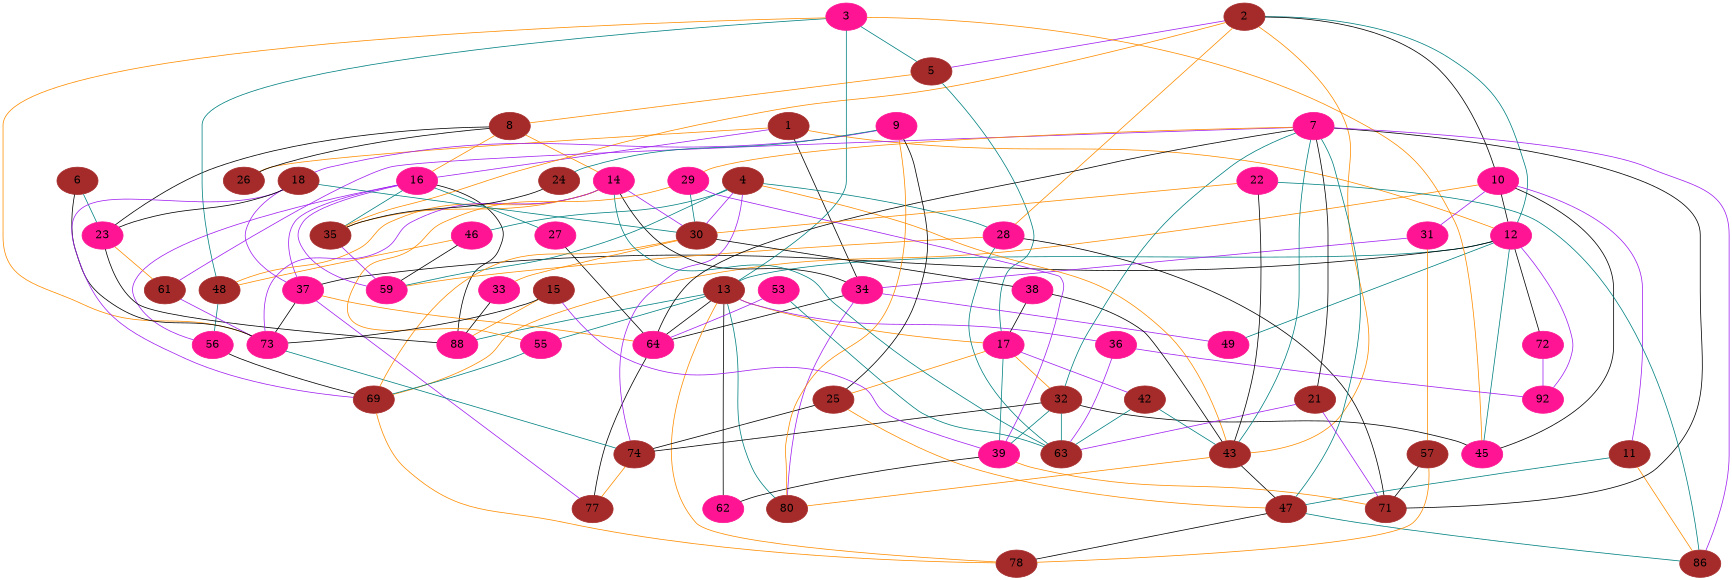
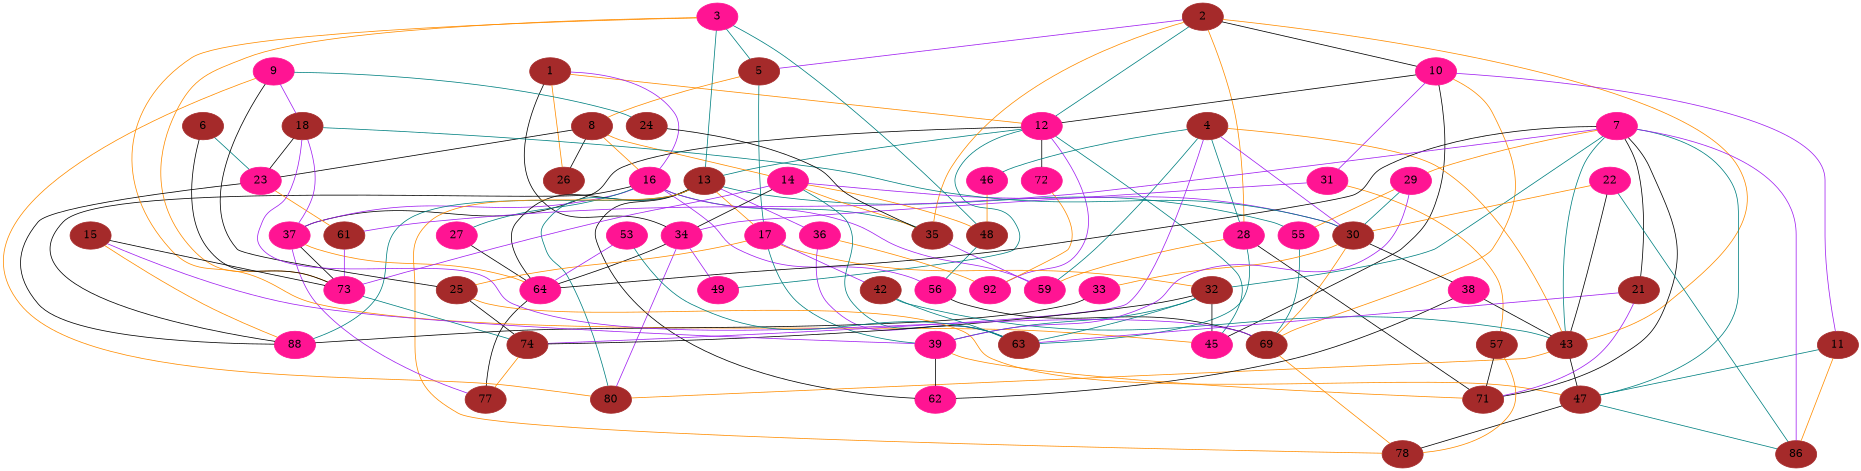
(429, 263) -> none
(1018, 318) -> (1273, 363)
(1310, 372) -> (901, 257)
(1543, 372) -> (1065, 251)
